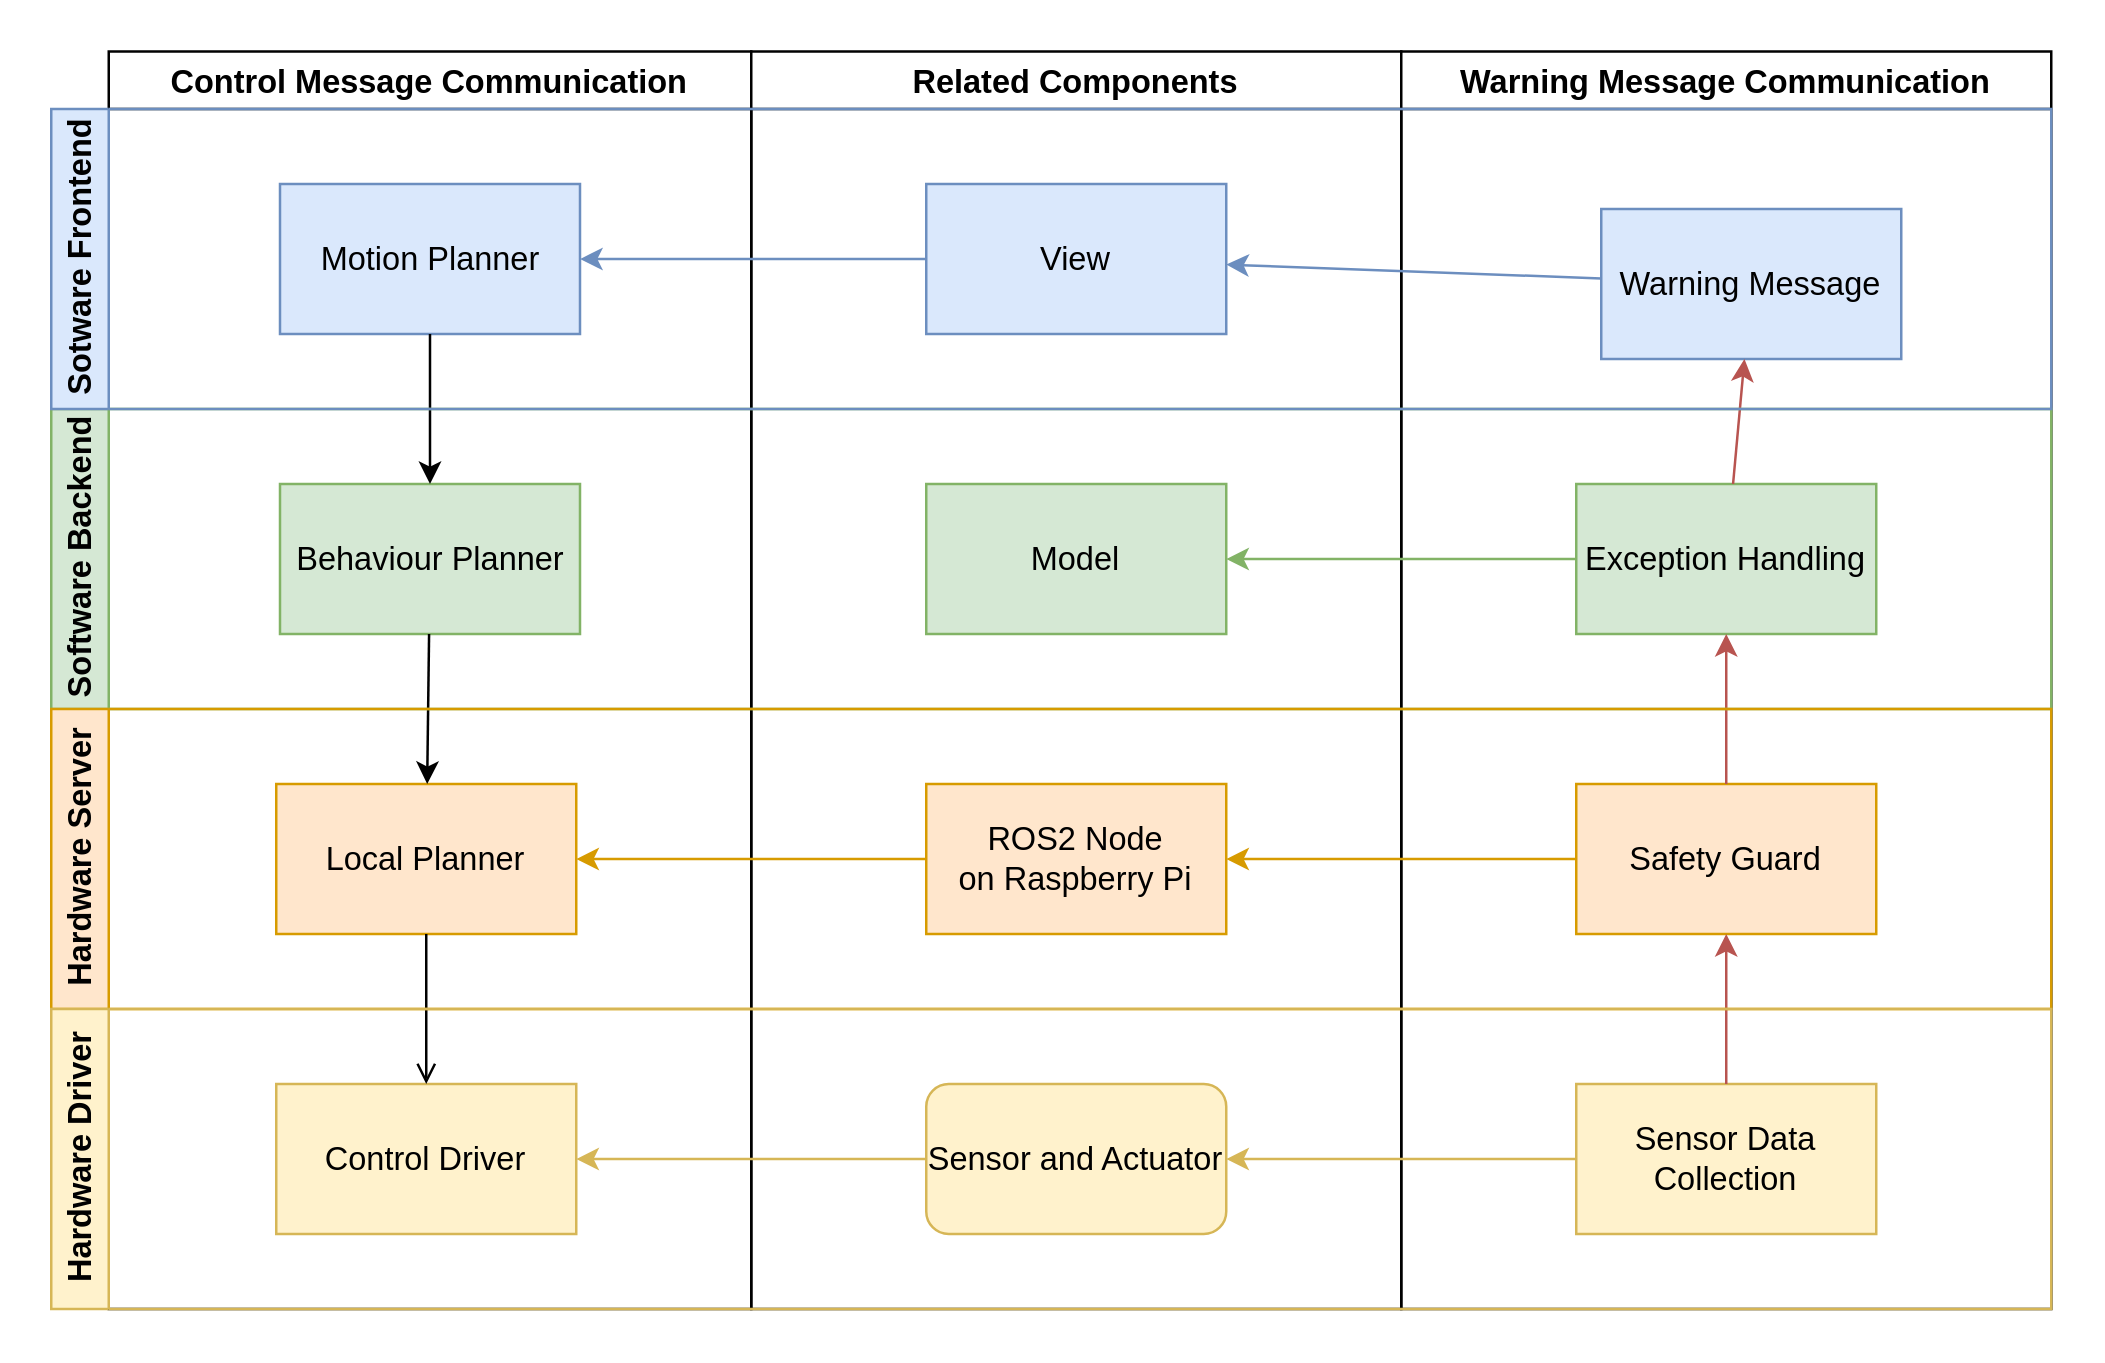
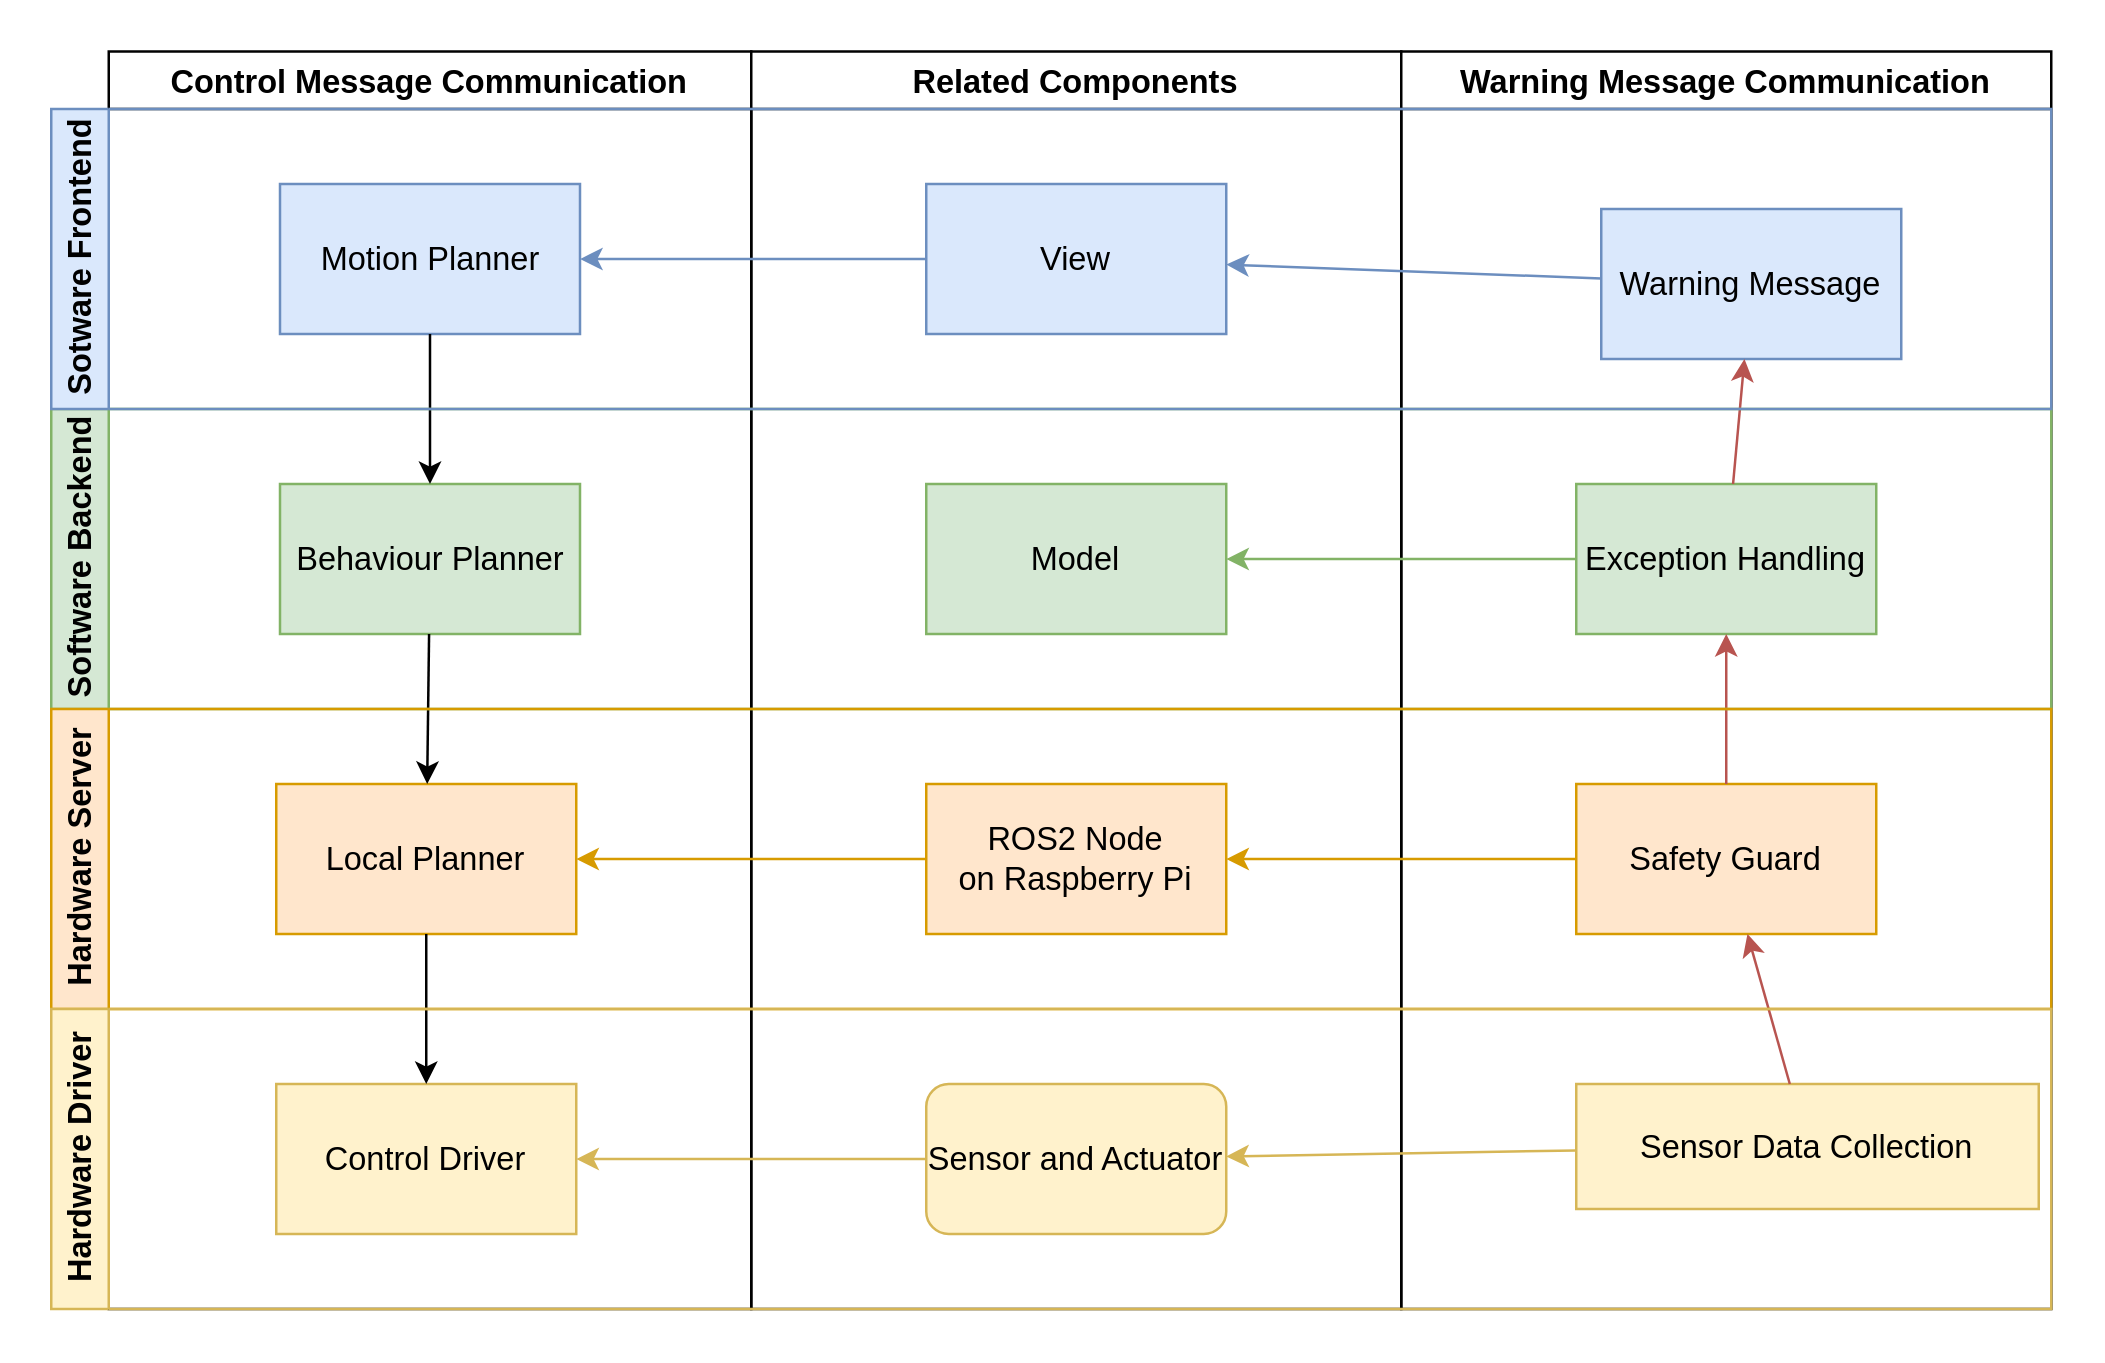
(426, 1070) -> (426, 1066)
(1726, 1159) -> (1808, 1146)
